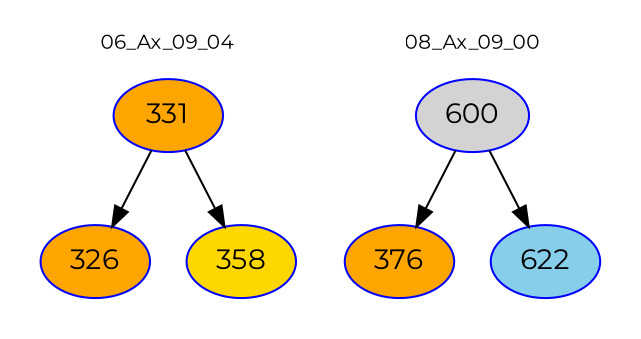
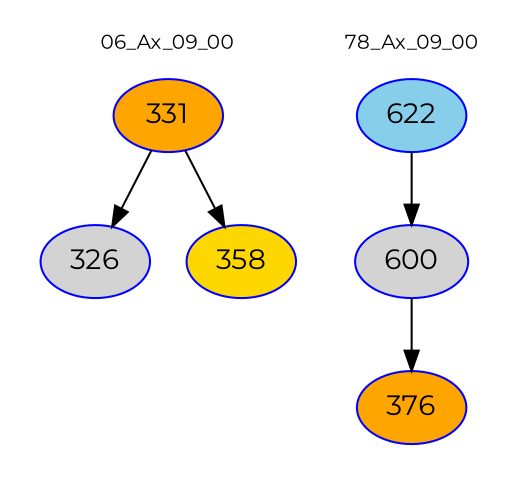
(168, 44) -> (168, 44)
(472, 44) -> (413, 44)
(504, 179) -> (412, 179)
(95, 262) -> (95, 262)
